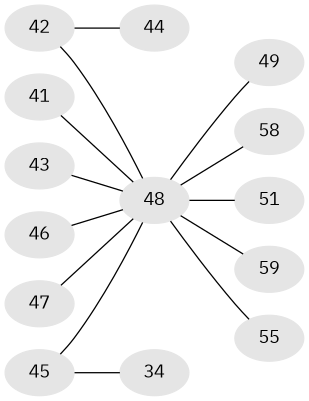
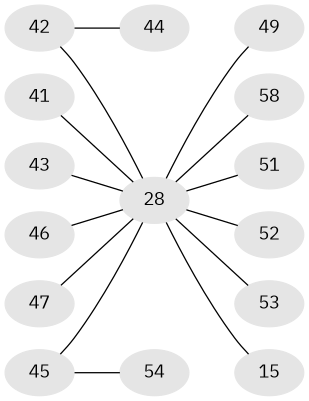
(154, 200) -> (154, 200)
none -> (269, 235)
(269, 269) -> (269, 304)
(269, 338) -> (269, 373)
(154, 373) -> (154, 373)
